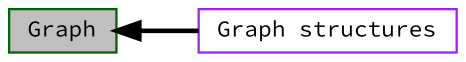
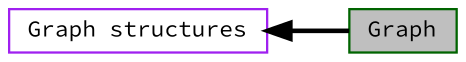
(169, 31) -> (320, 31)
